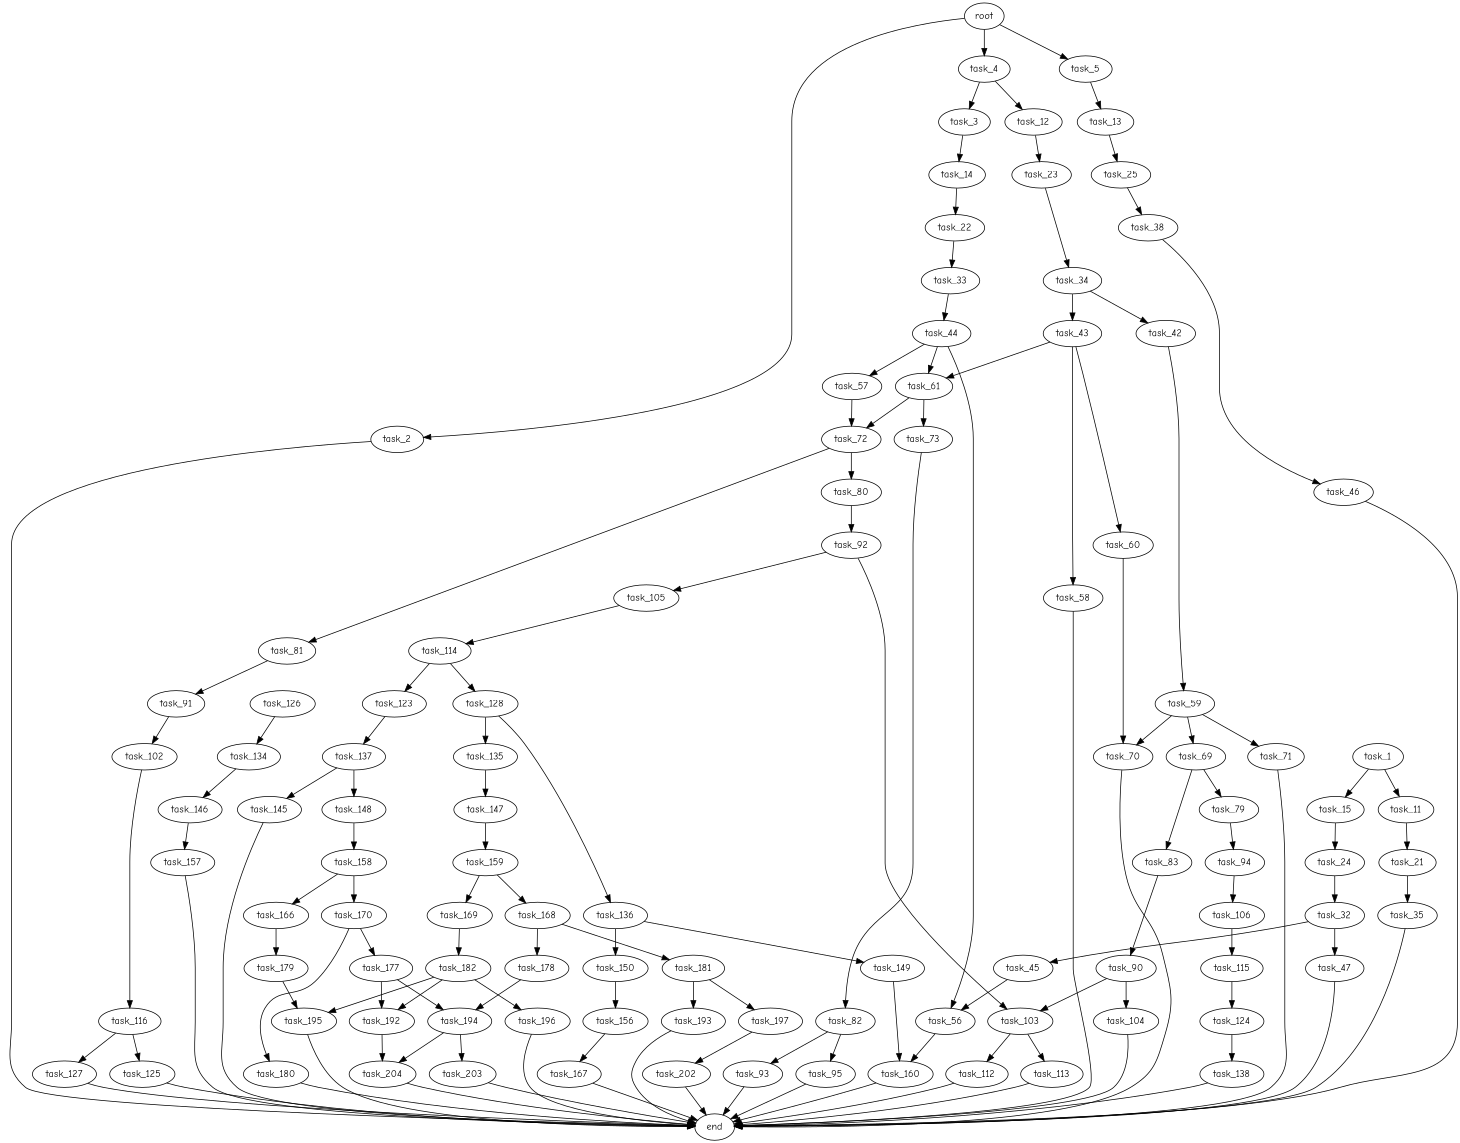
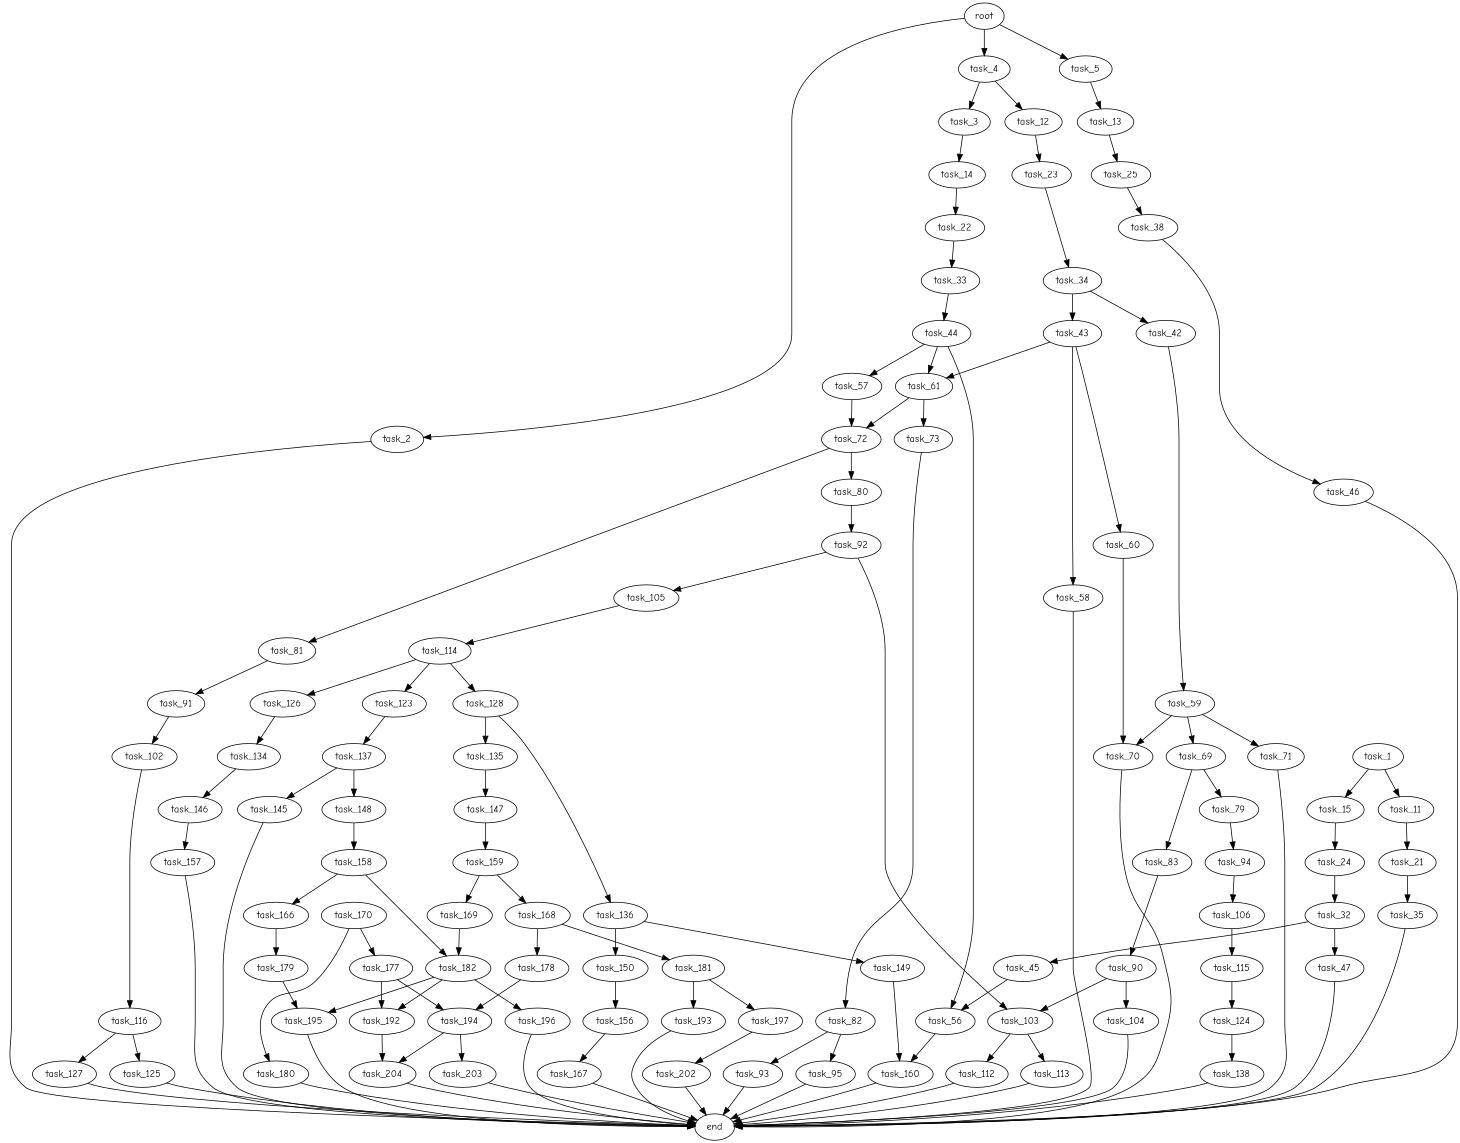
none -> (365, 676)
(354, 885) -> (403, 913)
